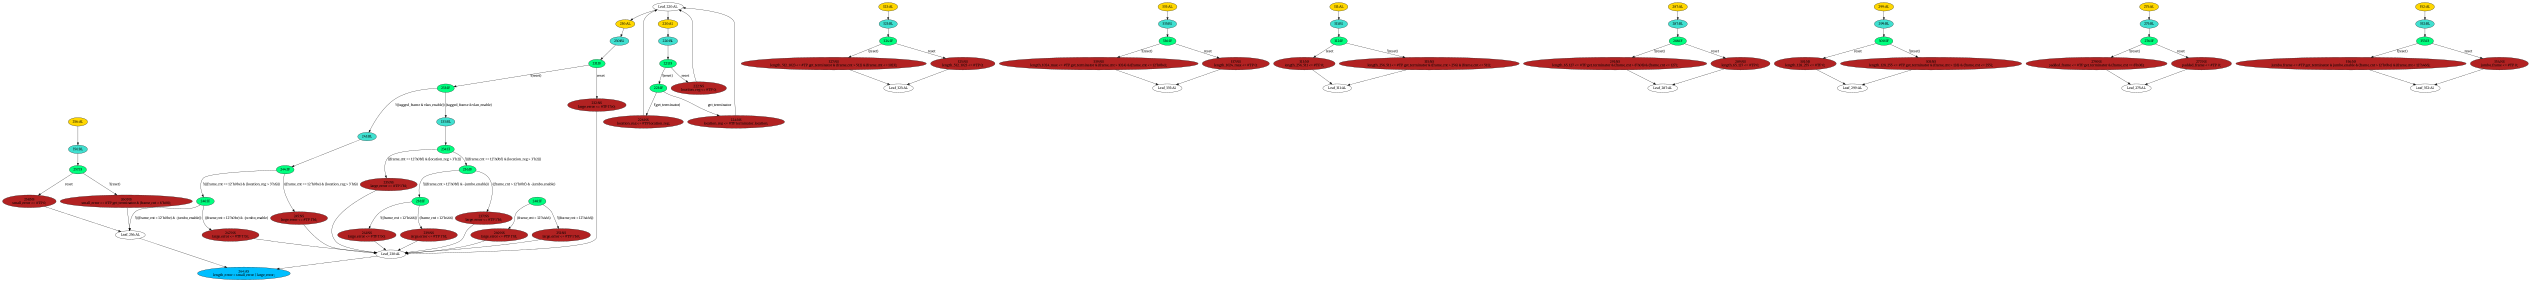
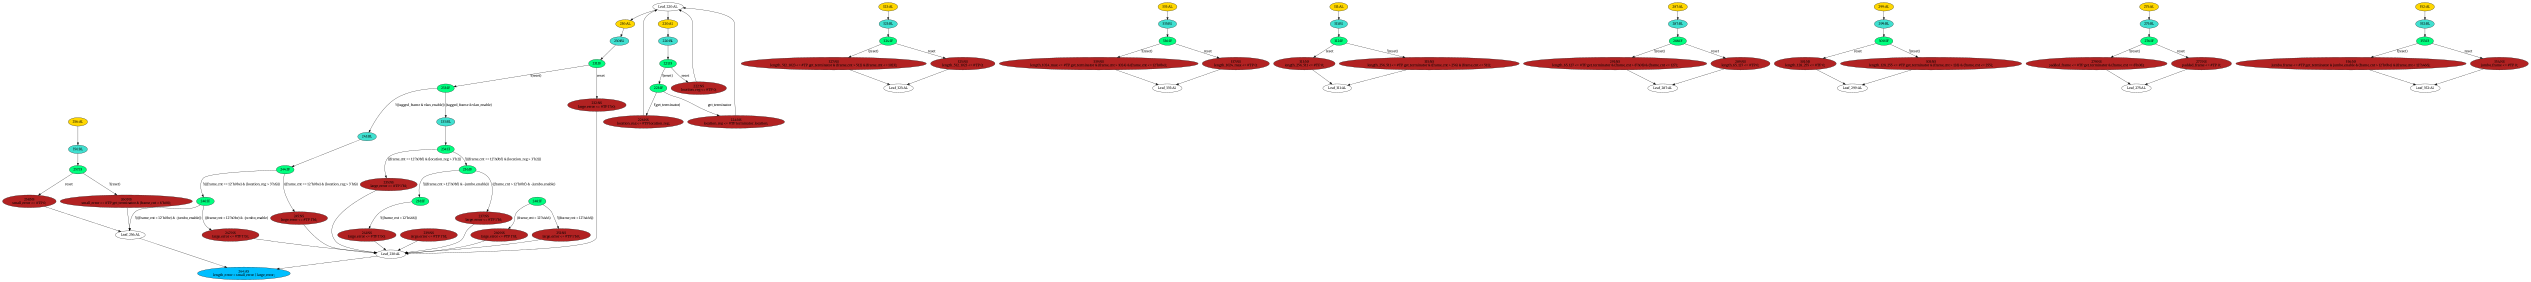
(418, 216) -> none
